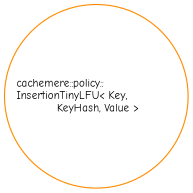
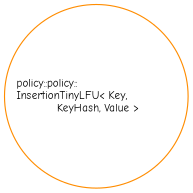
(96, 96) -> (96, 96)
